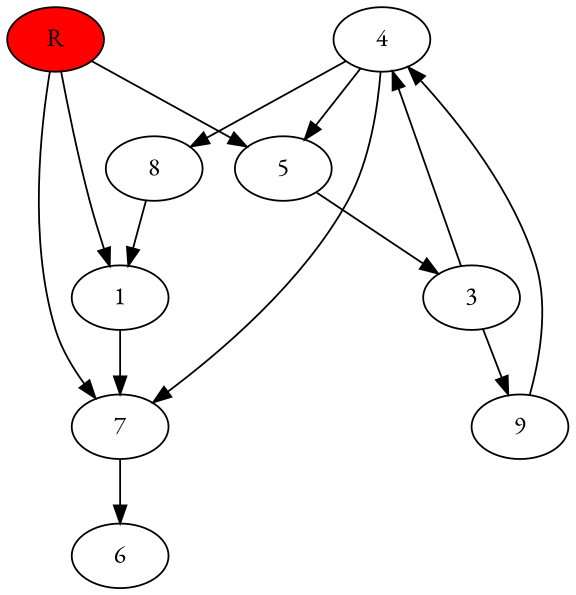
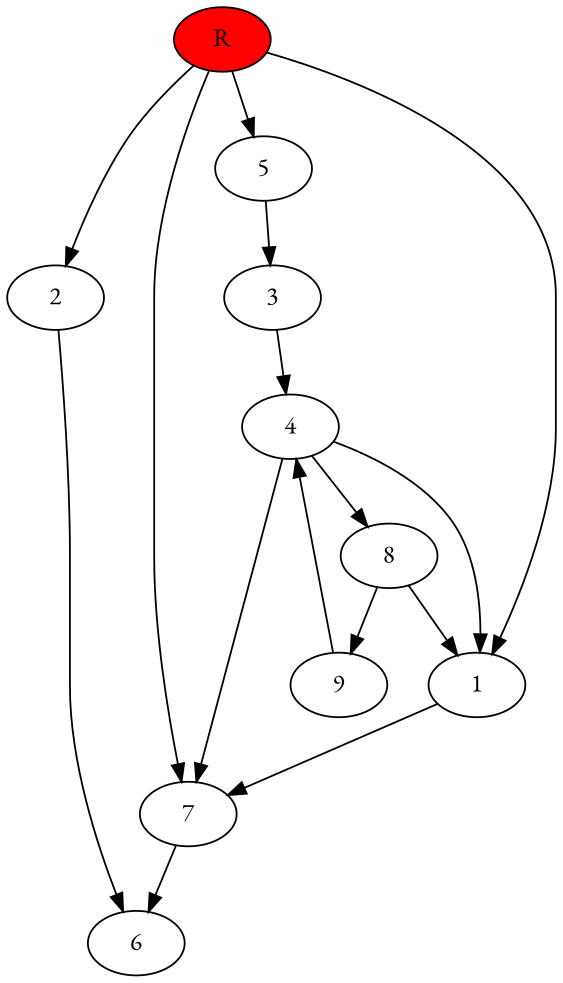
(338, 97) -> (444, 511)
none -> (56, 298)
(492, 353) -> (367, 612)
